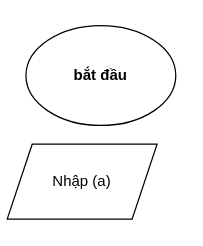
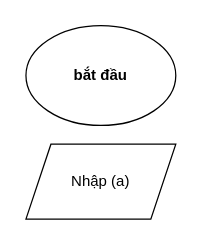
(82, 182) -> (101, 182)
